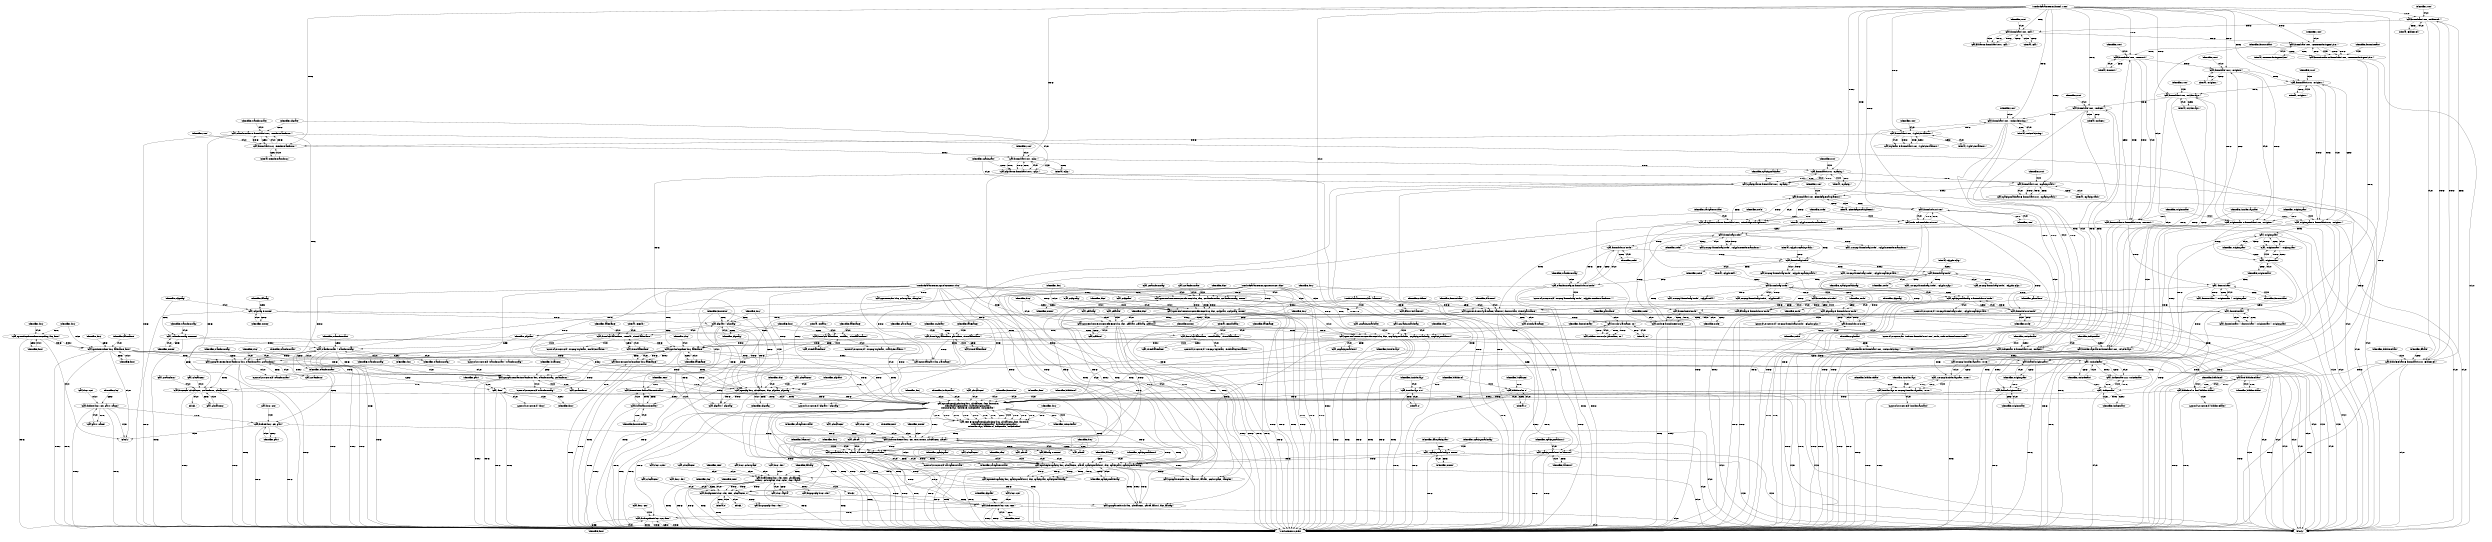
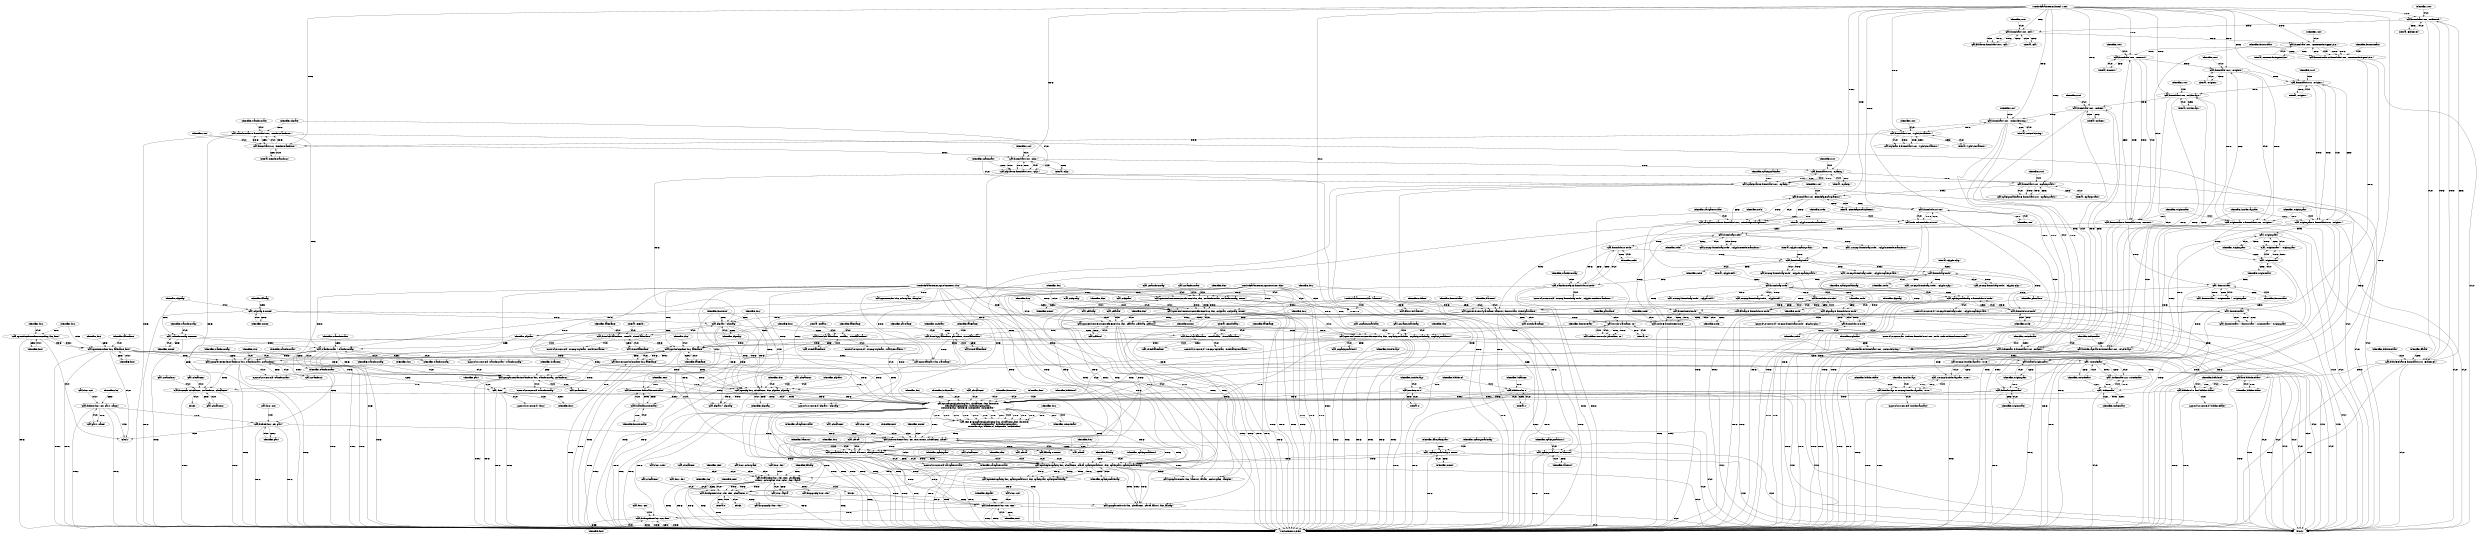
(1599, 330) -> (1599, 330)
(1412, 390) -> (1412, 390)
